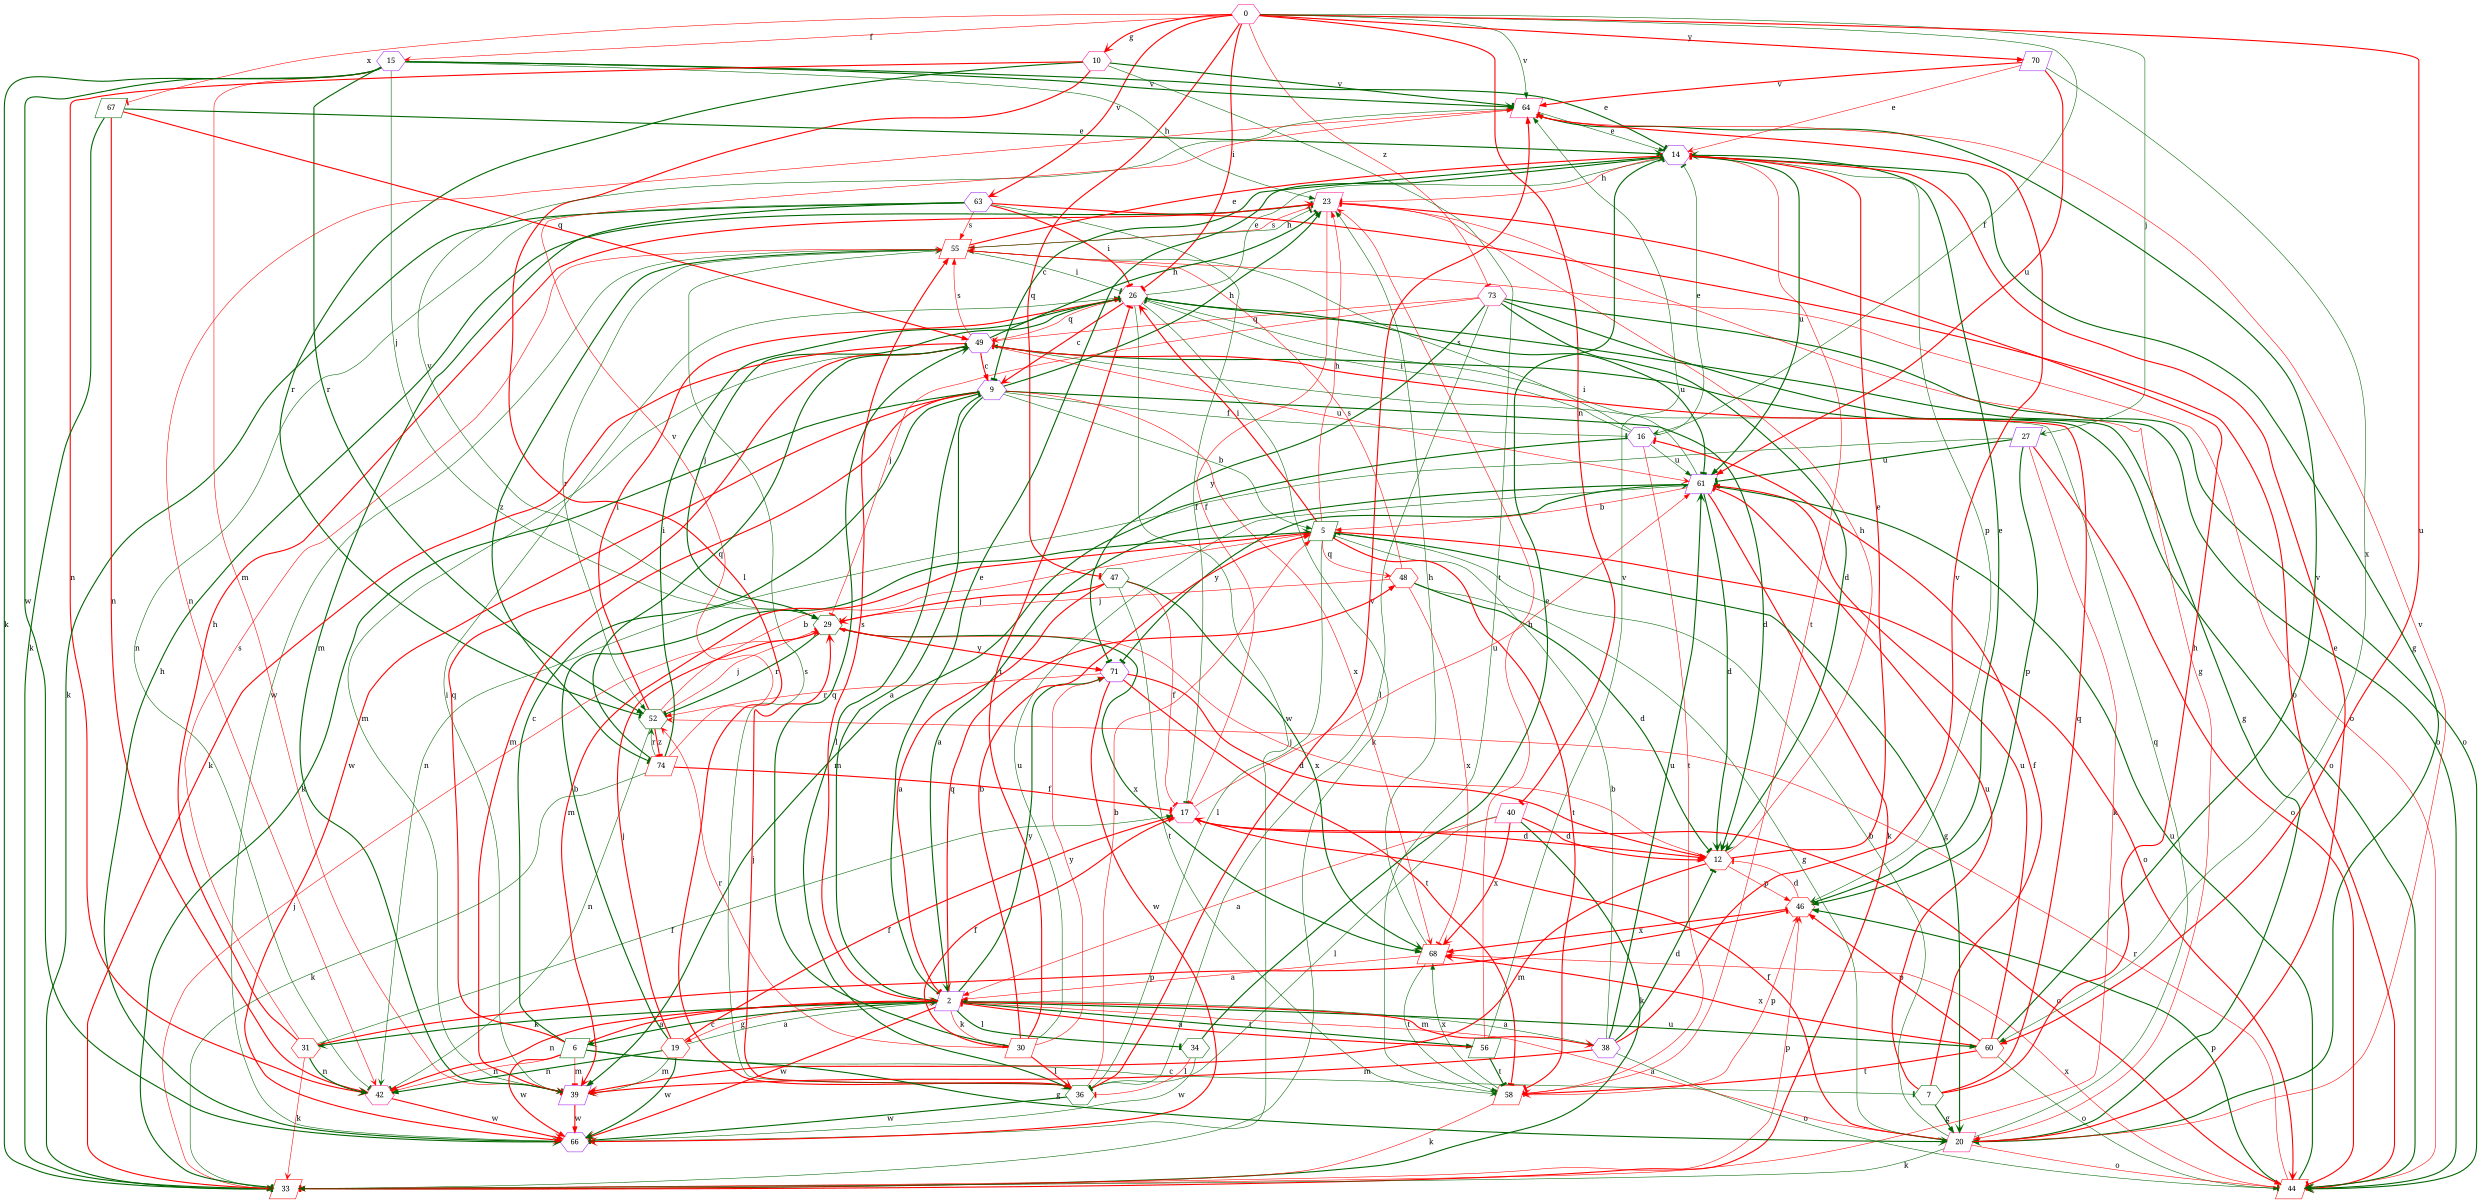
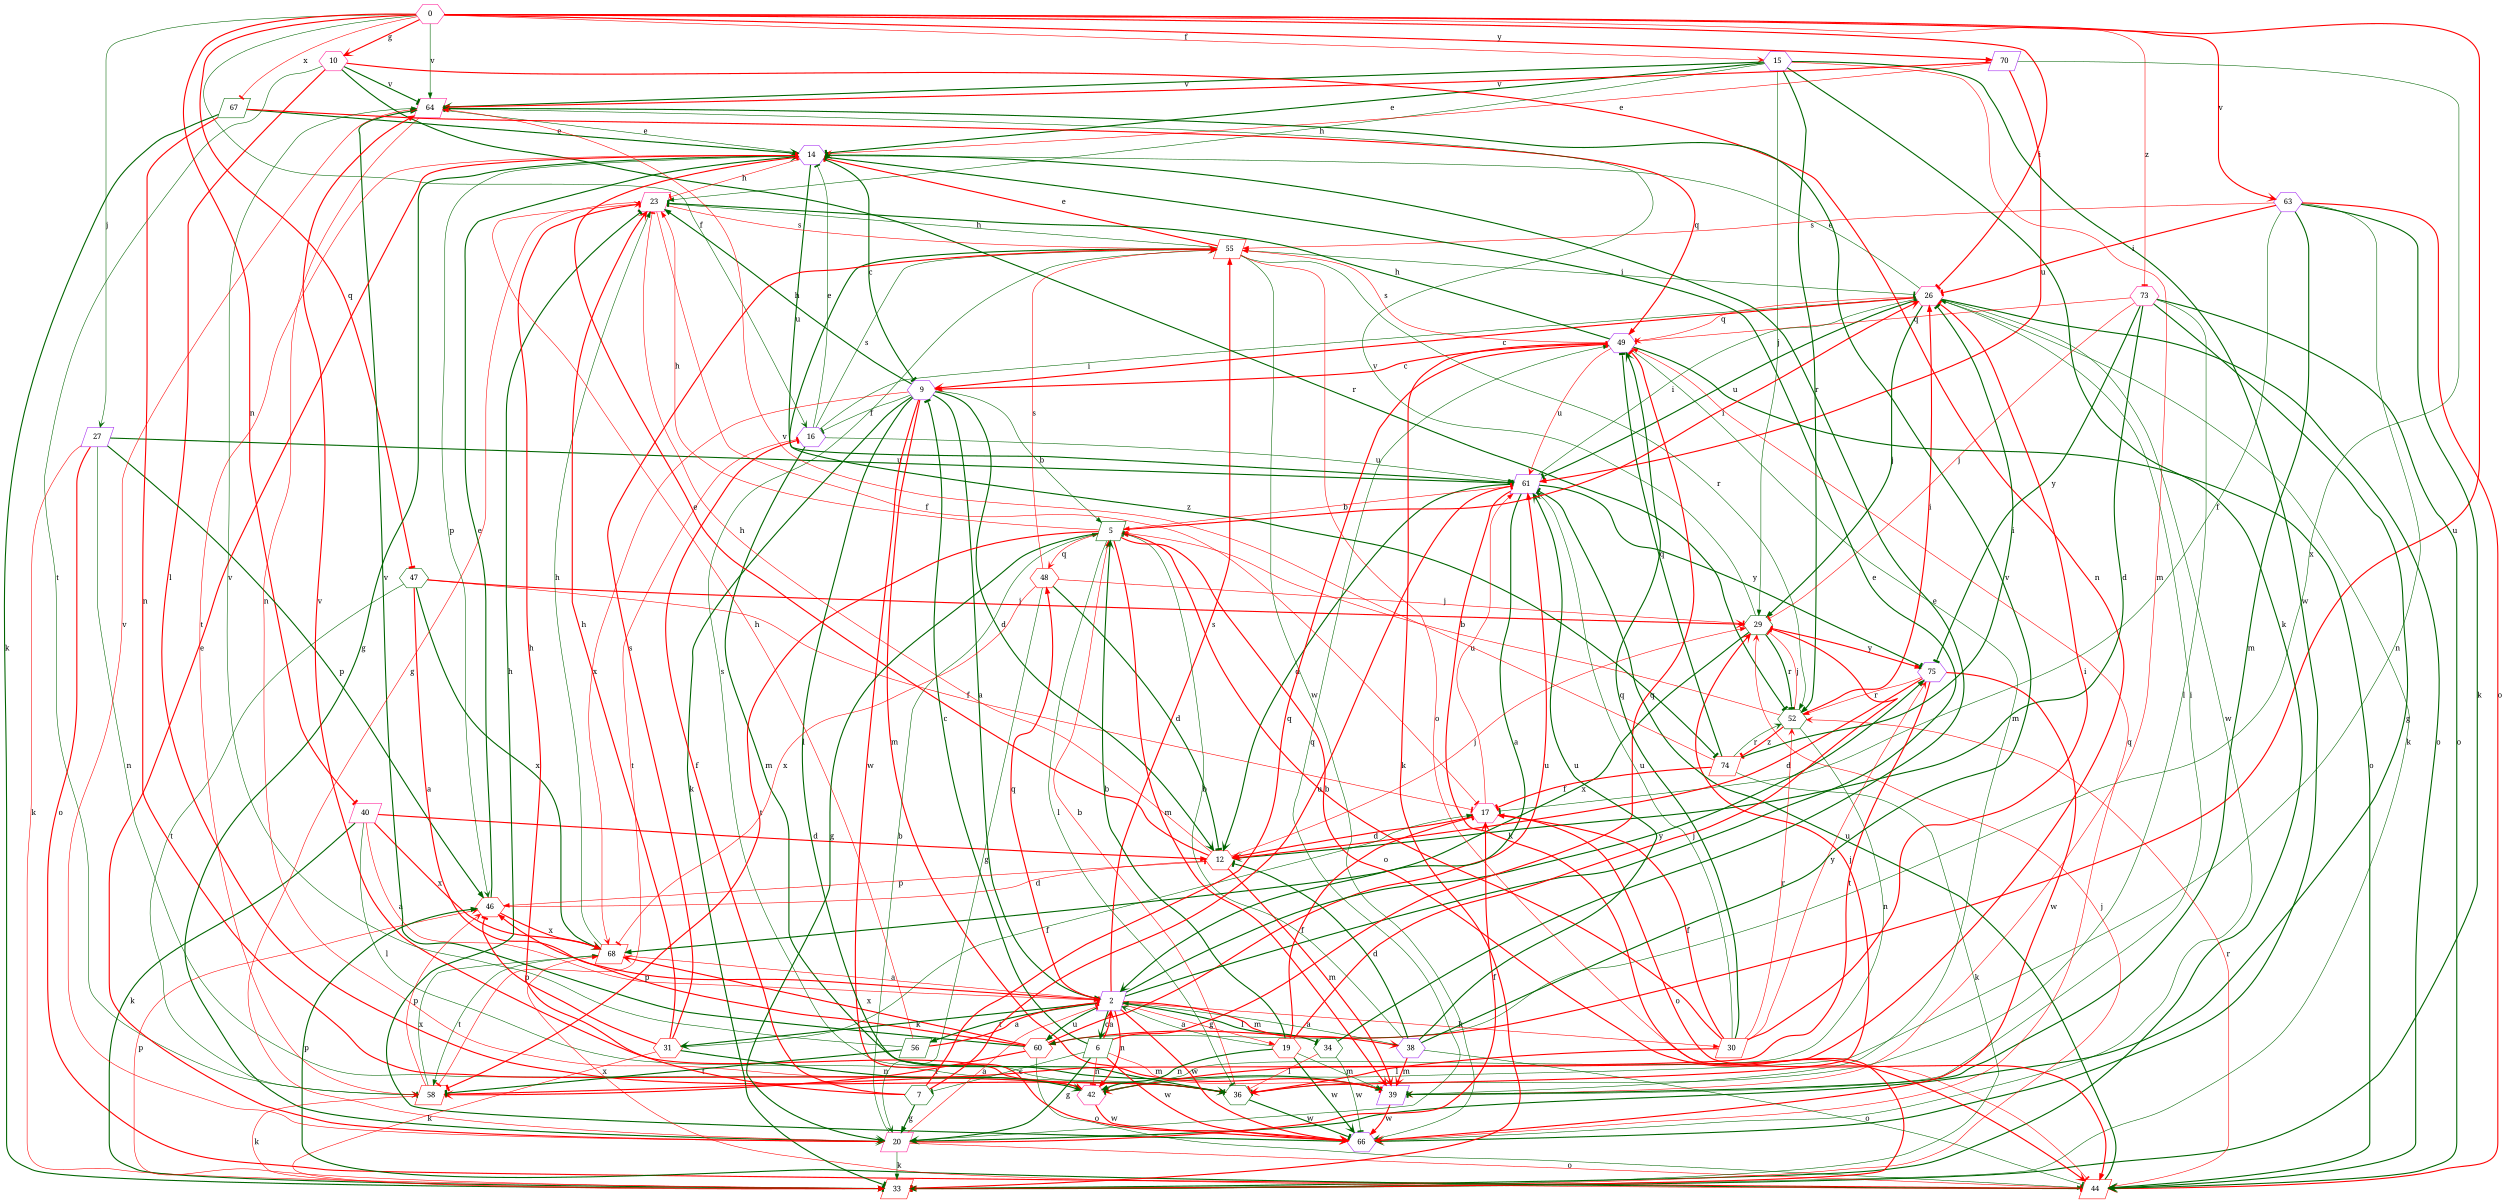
(1993, 449) -> (1821, 207)
(392, 487) -> (660, 434)
(1115, 672) -> (1932, 672)
none -> (2084, 908)
